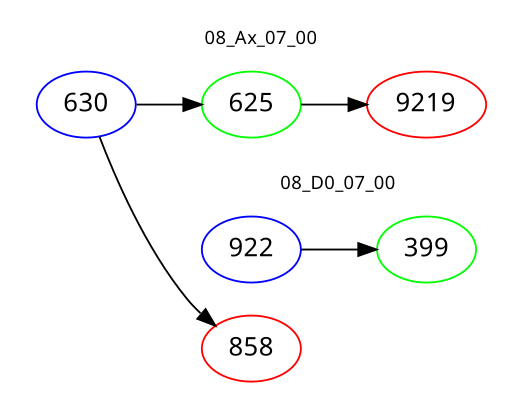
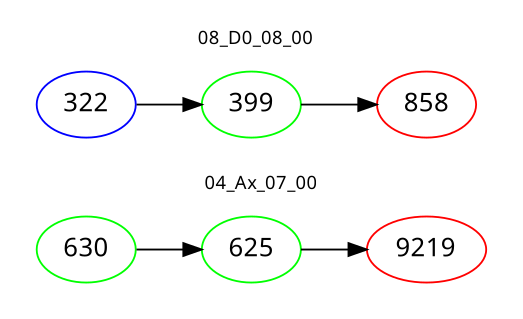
(261, 39) -> (261, 184)
(86, 105) -> (86, 250)
(339, 184) -> (256, 39)
(142, 230) -> (330, 105)
(251, 250) -> (86, 105)
